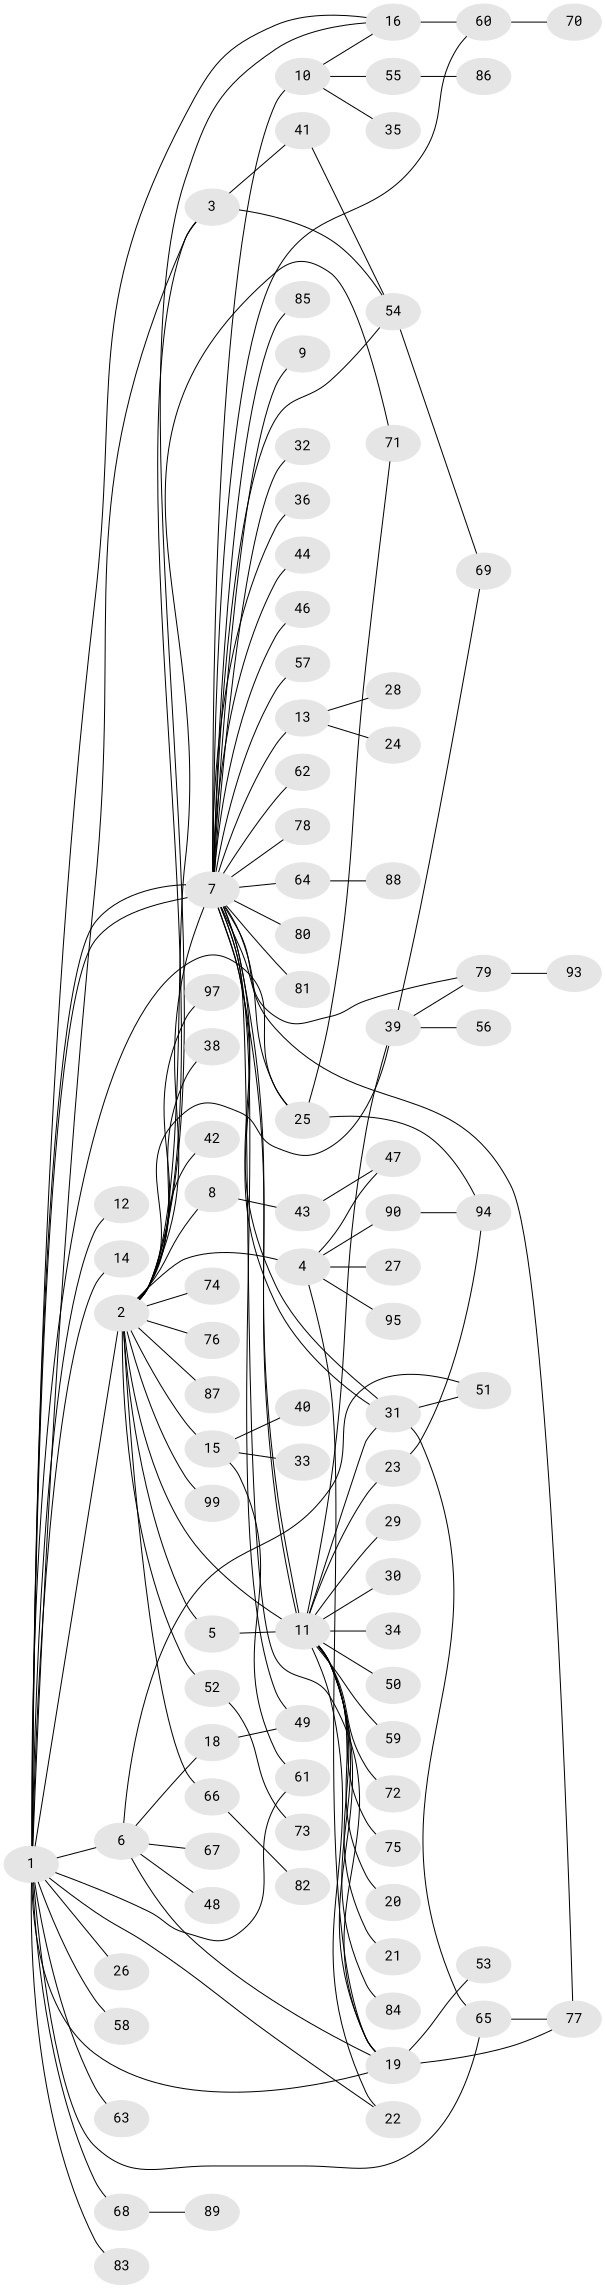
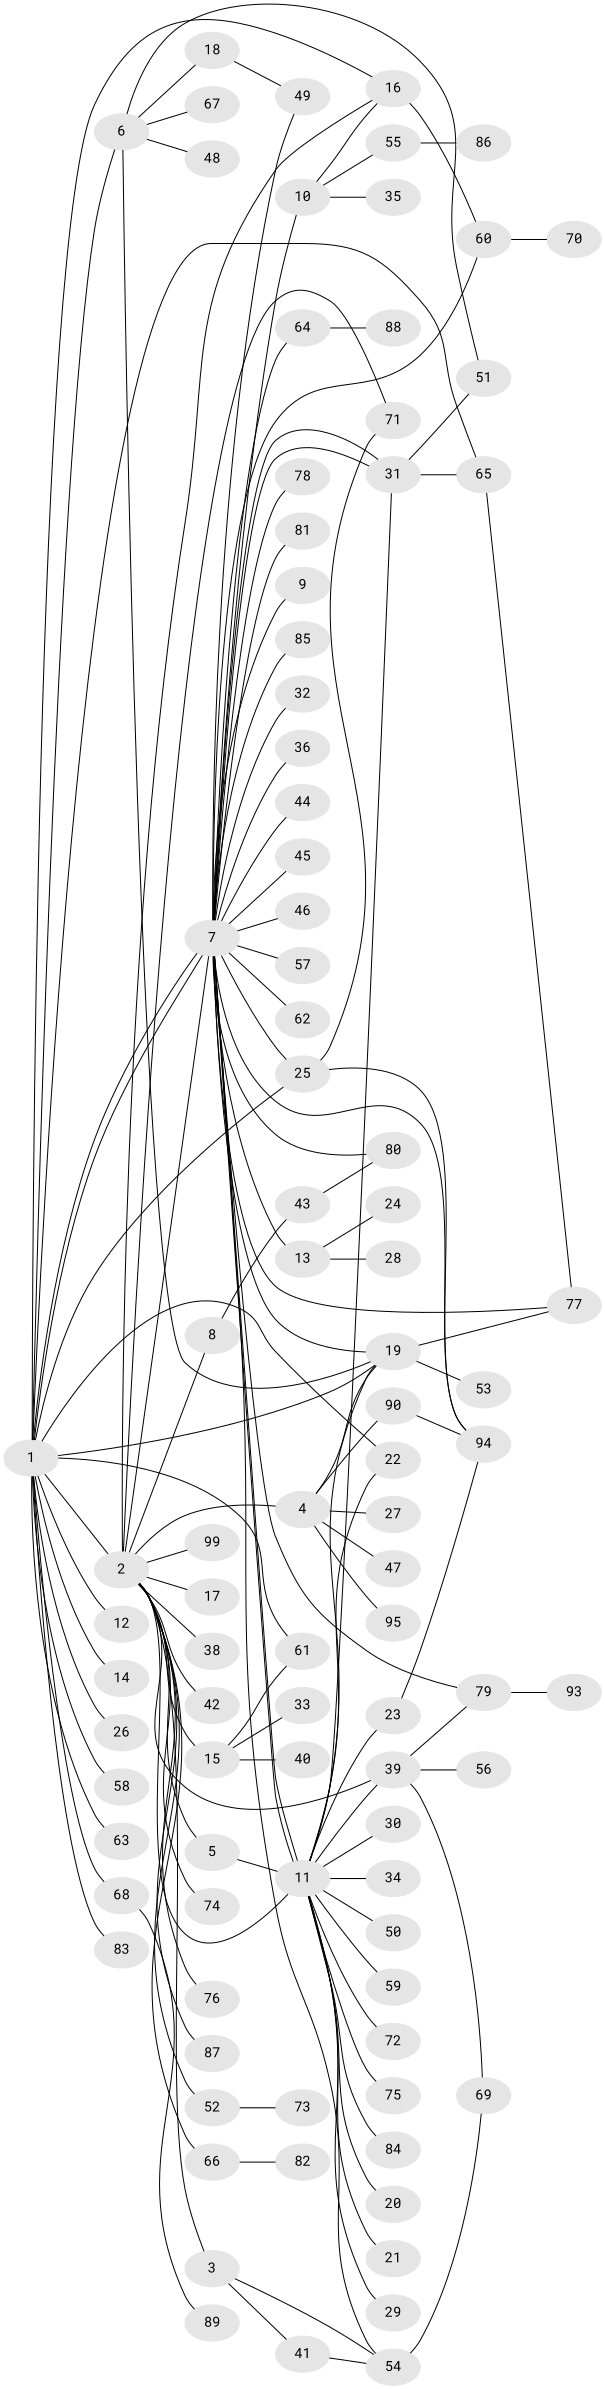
none -> (303, 857)
(212, 992) -> (212, 1597)
(82, 1027) -> none
none -> (421, 1124)
(348, 1186) -> (348, 1178)
